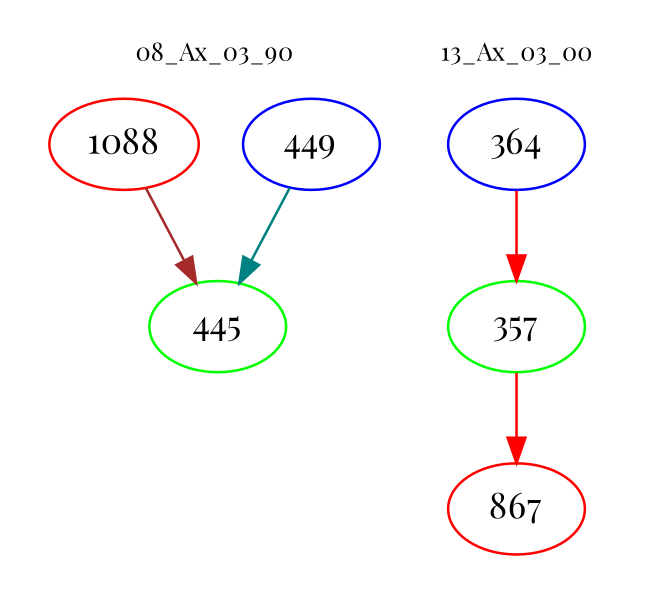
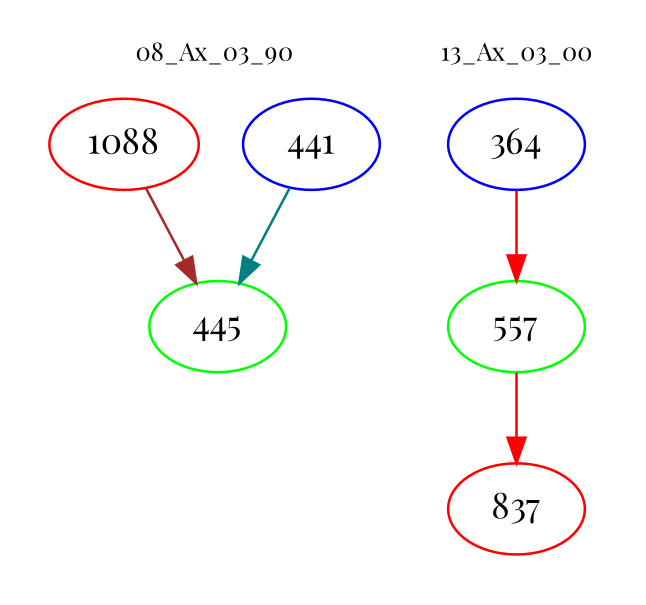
(311, 144) -> (311, 144)
(517, 327) -> (517, 327)
(517, 509) -> (517, 509)
